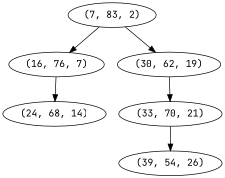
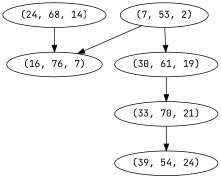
(112, 15) -> (164, 15)
(169, 64) -> (166, 64)
(56, 86) -> (54, 36)
(170, 163) -> (166, 163)
